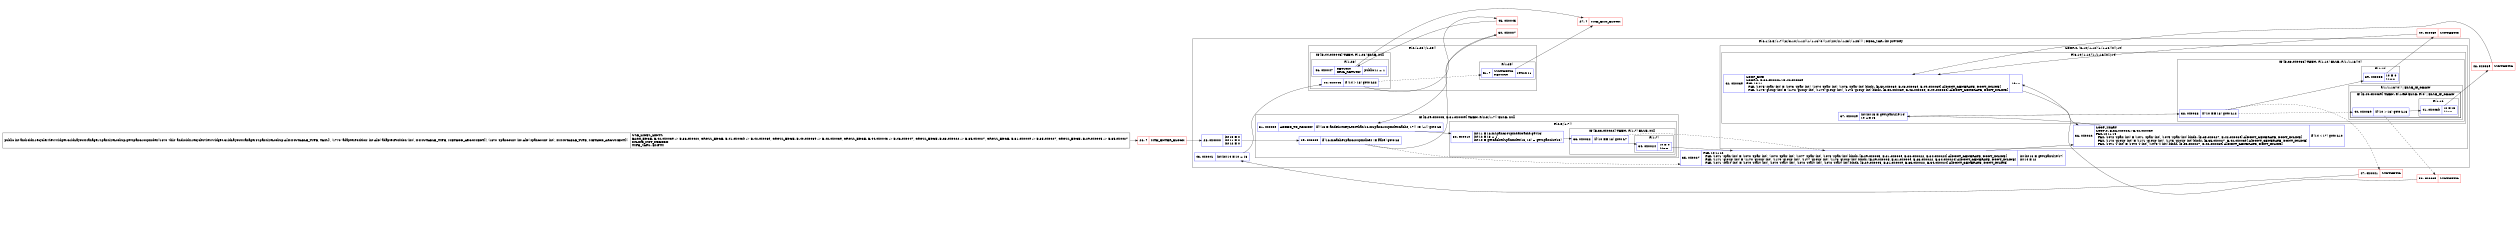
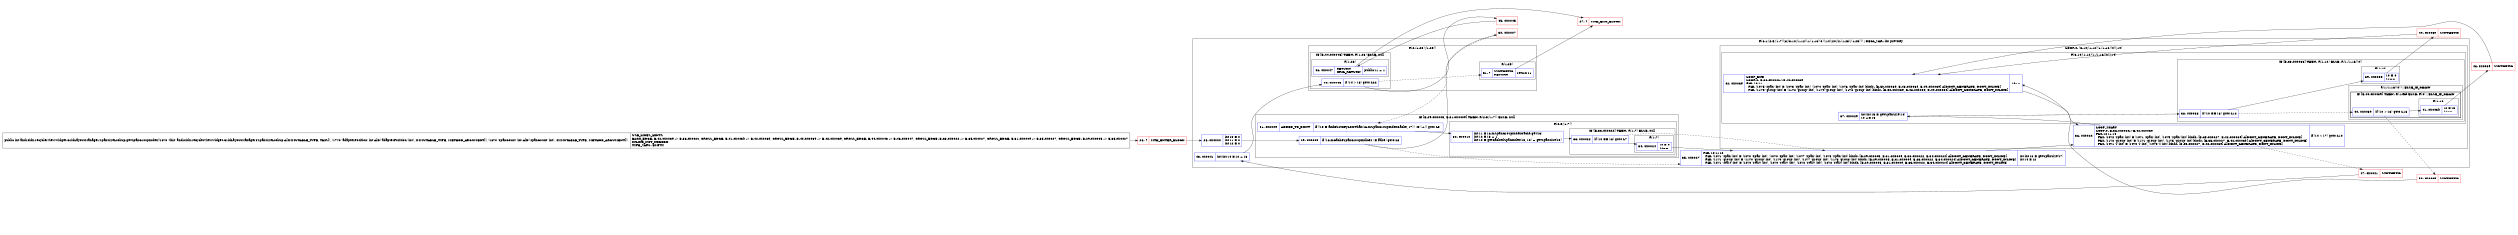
(1444, 88) -> (1444, 88)
(2316, 108) -> (2309, 158)
(1296, 127) -> (1296, 127)
